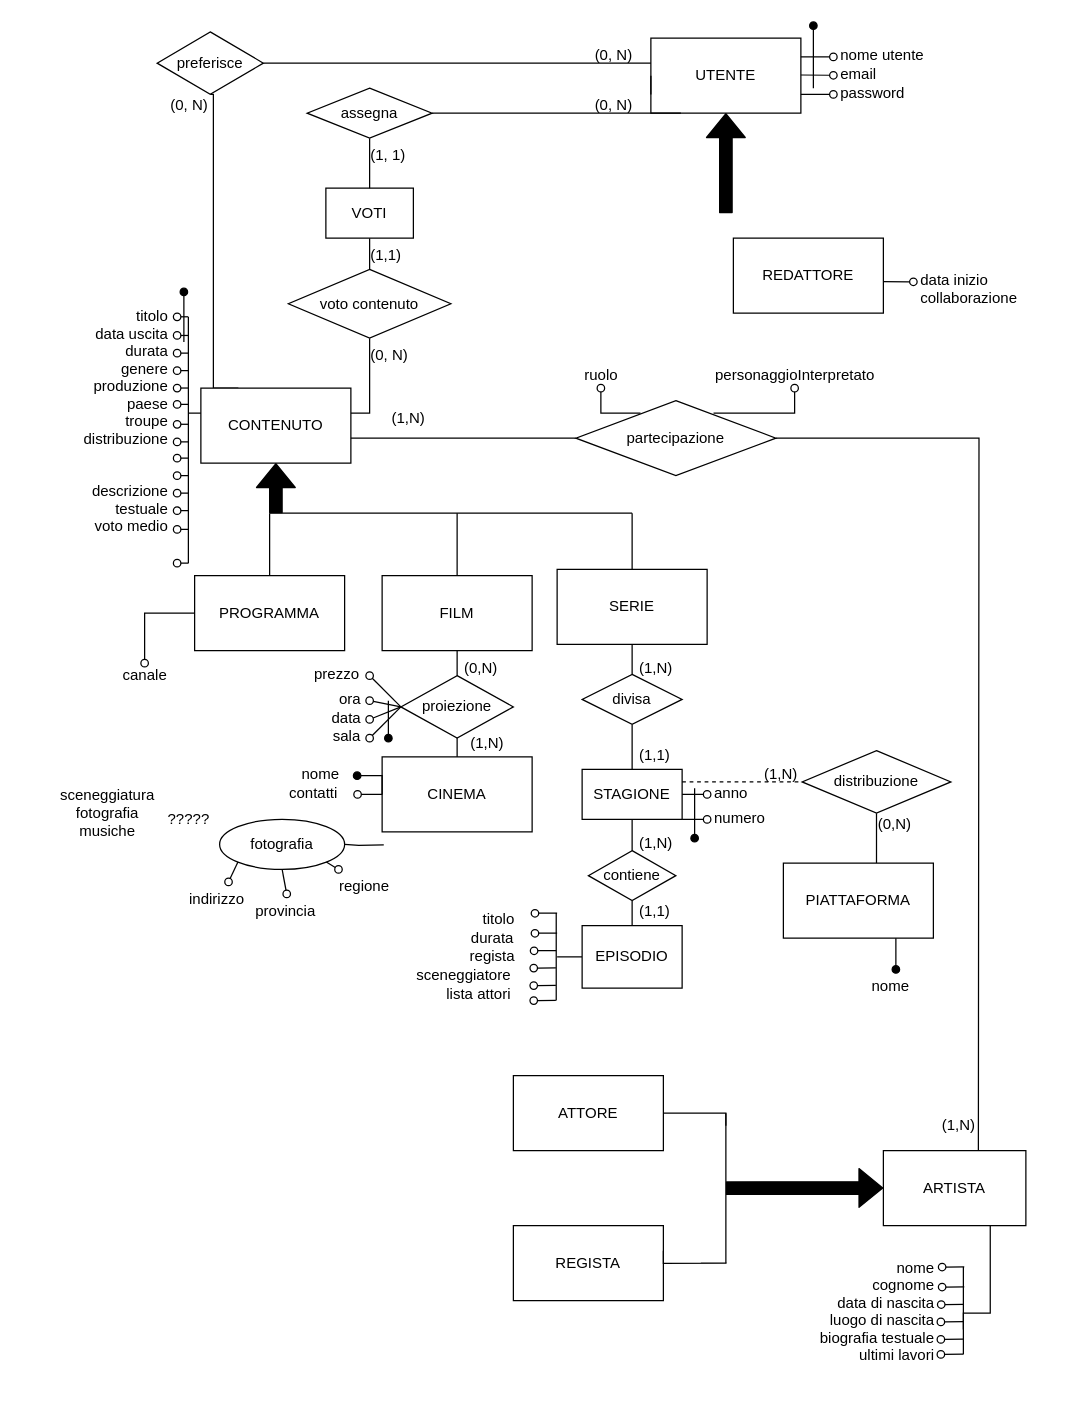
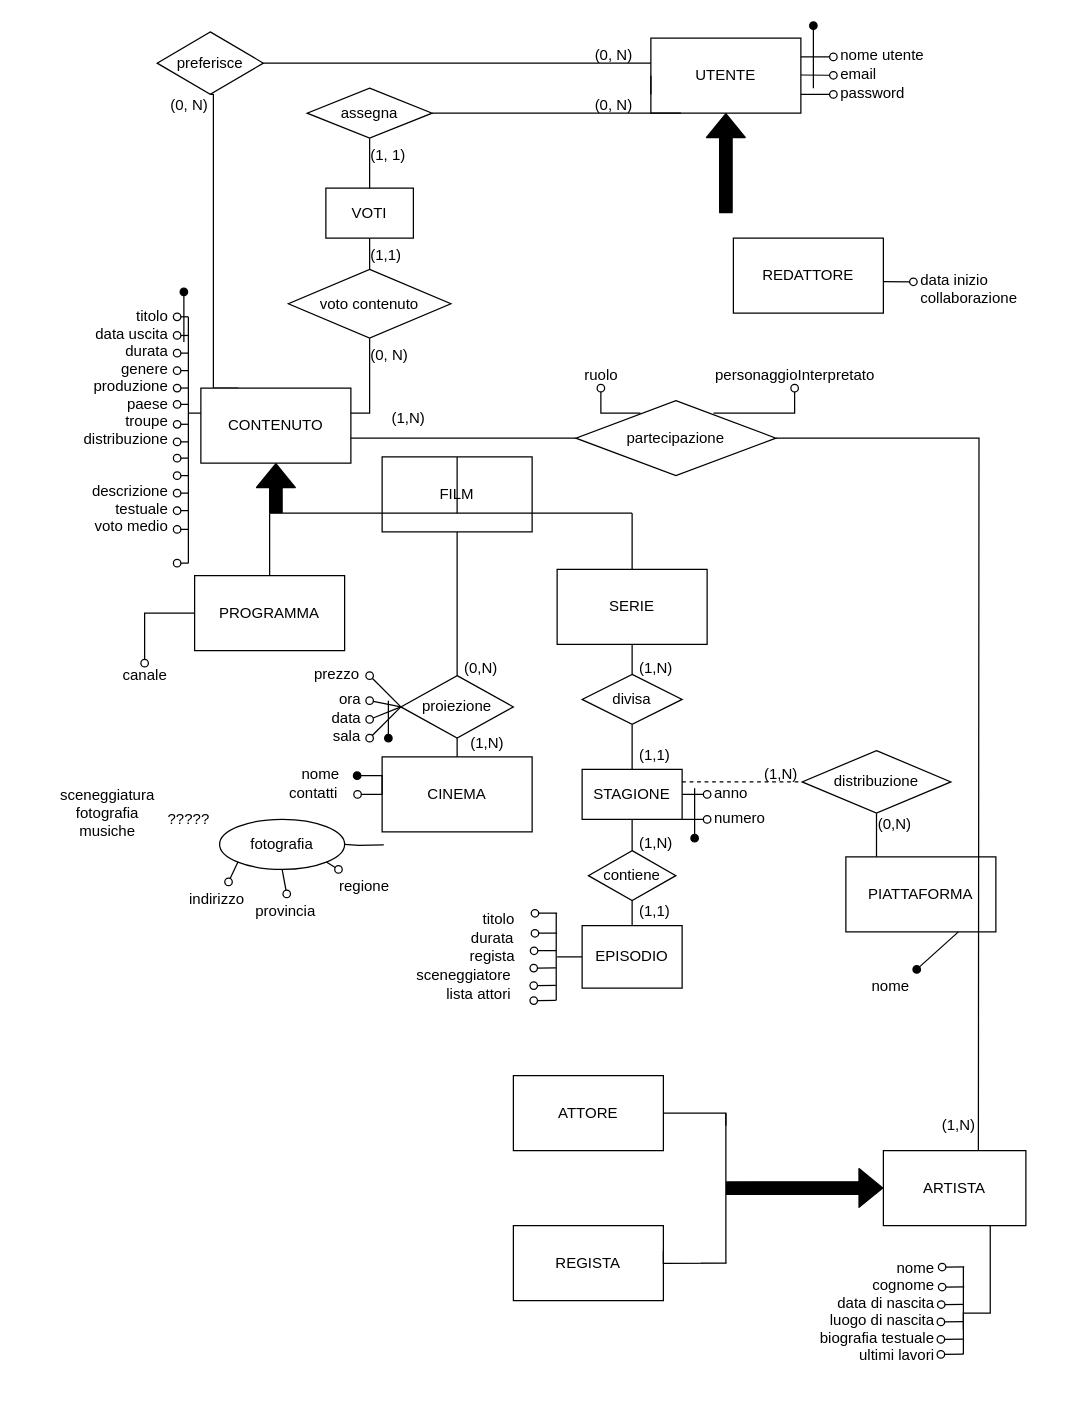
(457, 613) -> (457, 494)
(858, 901) -> (921, 894)
